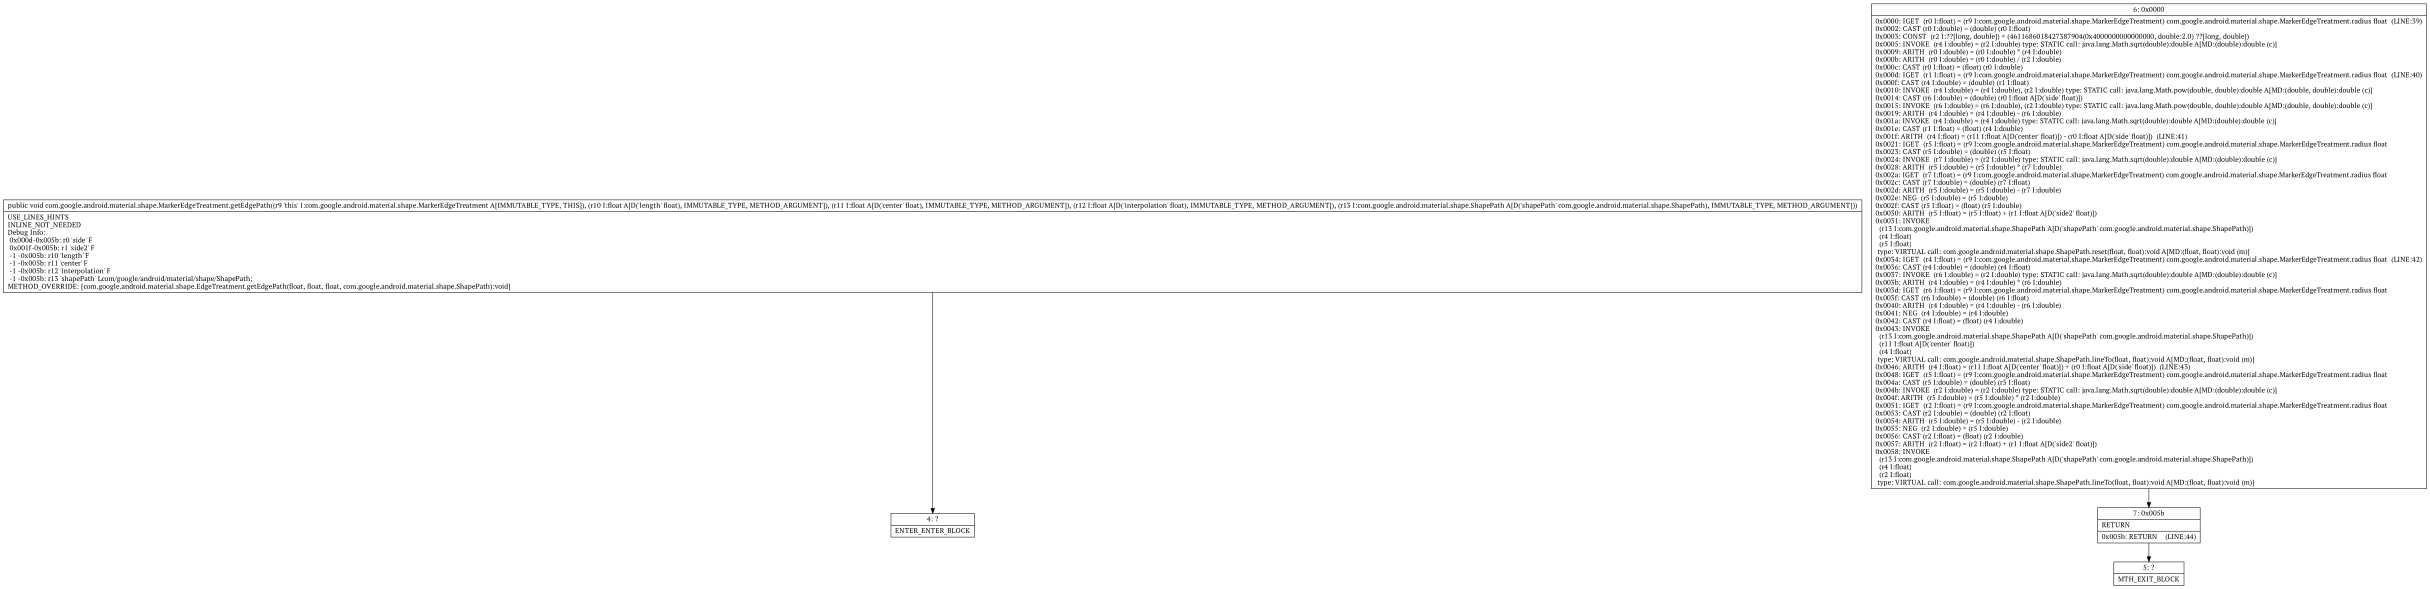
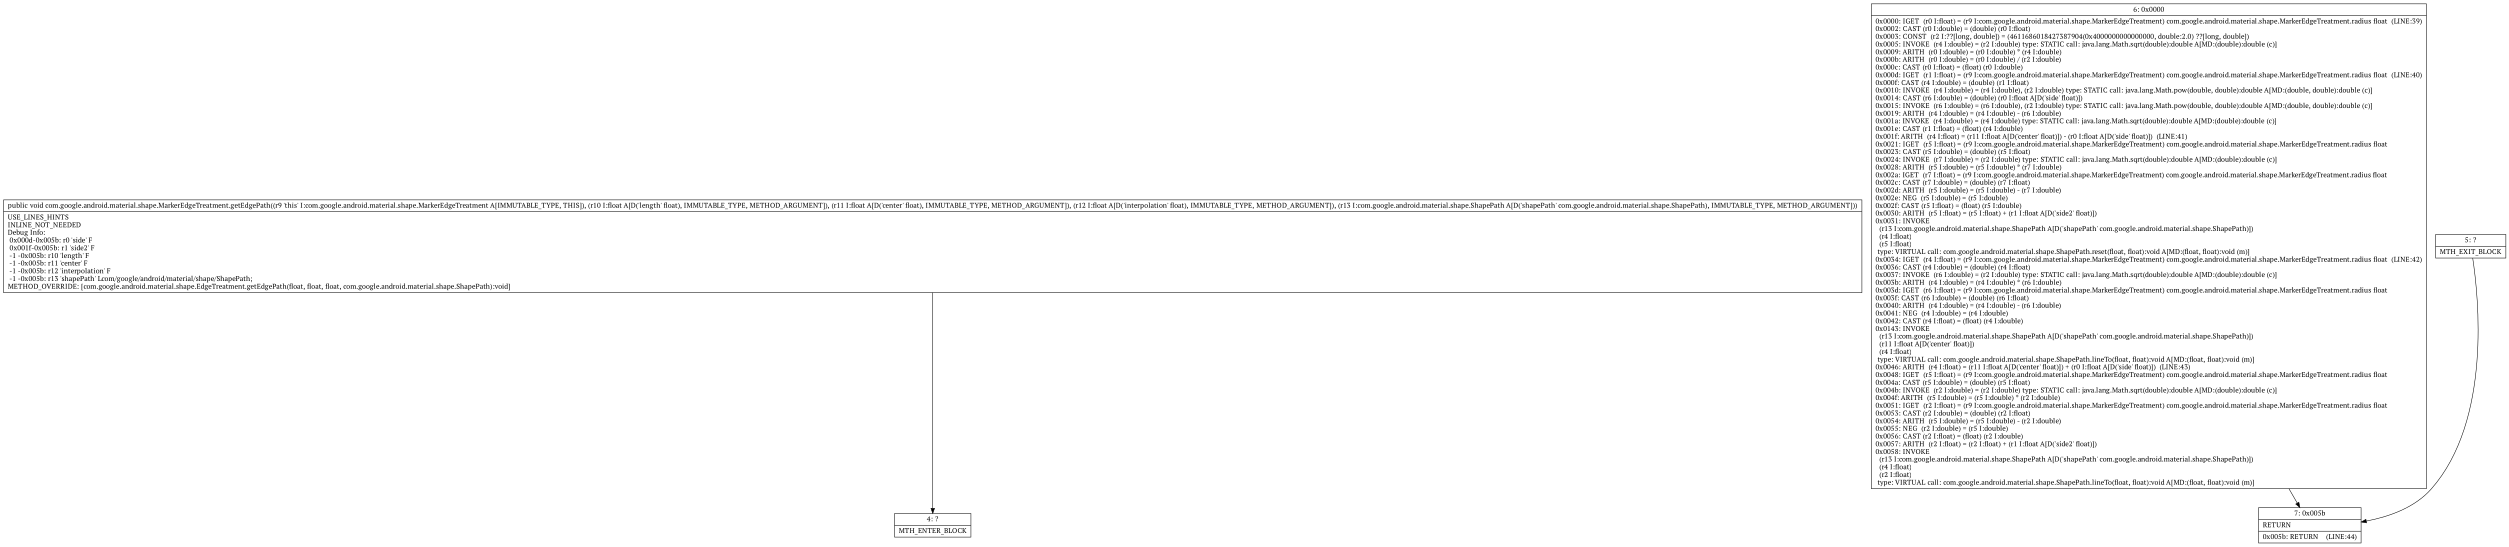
(1905, 329) -> (1905, 329)
(933, 531) -> (933, 531)
(2149, 550) -> (2468, 414)
